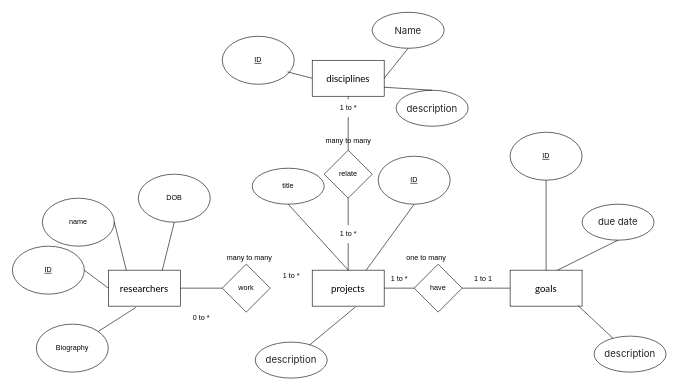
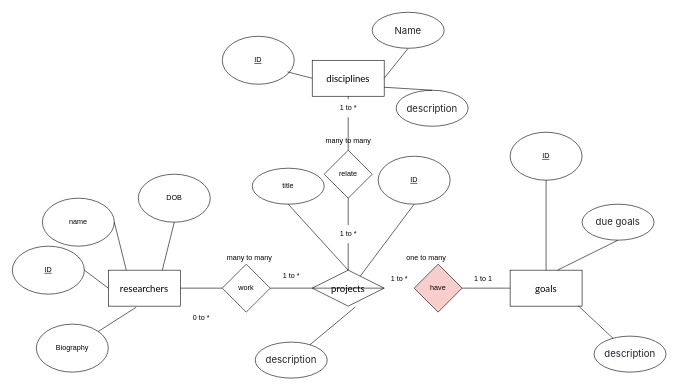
(618, 222) -> (618, 222)
(348, 288) -> (348, 288)
(399, 288) -> (327, 288)
(438, 288) -> (438, 288)
